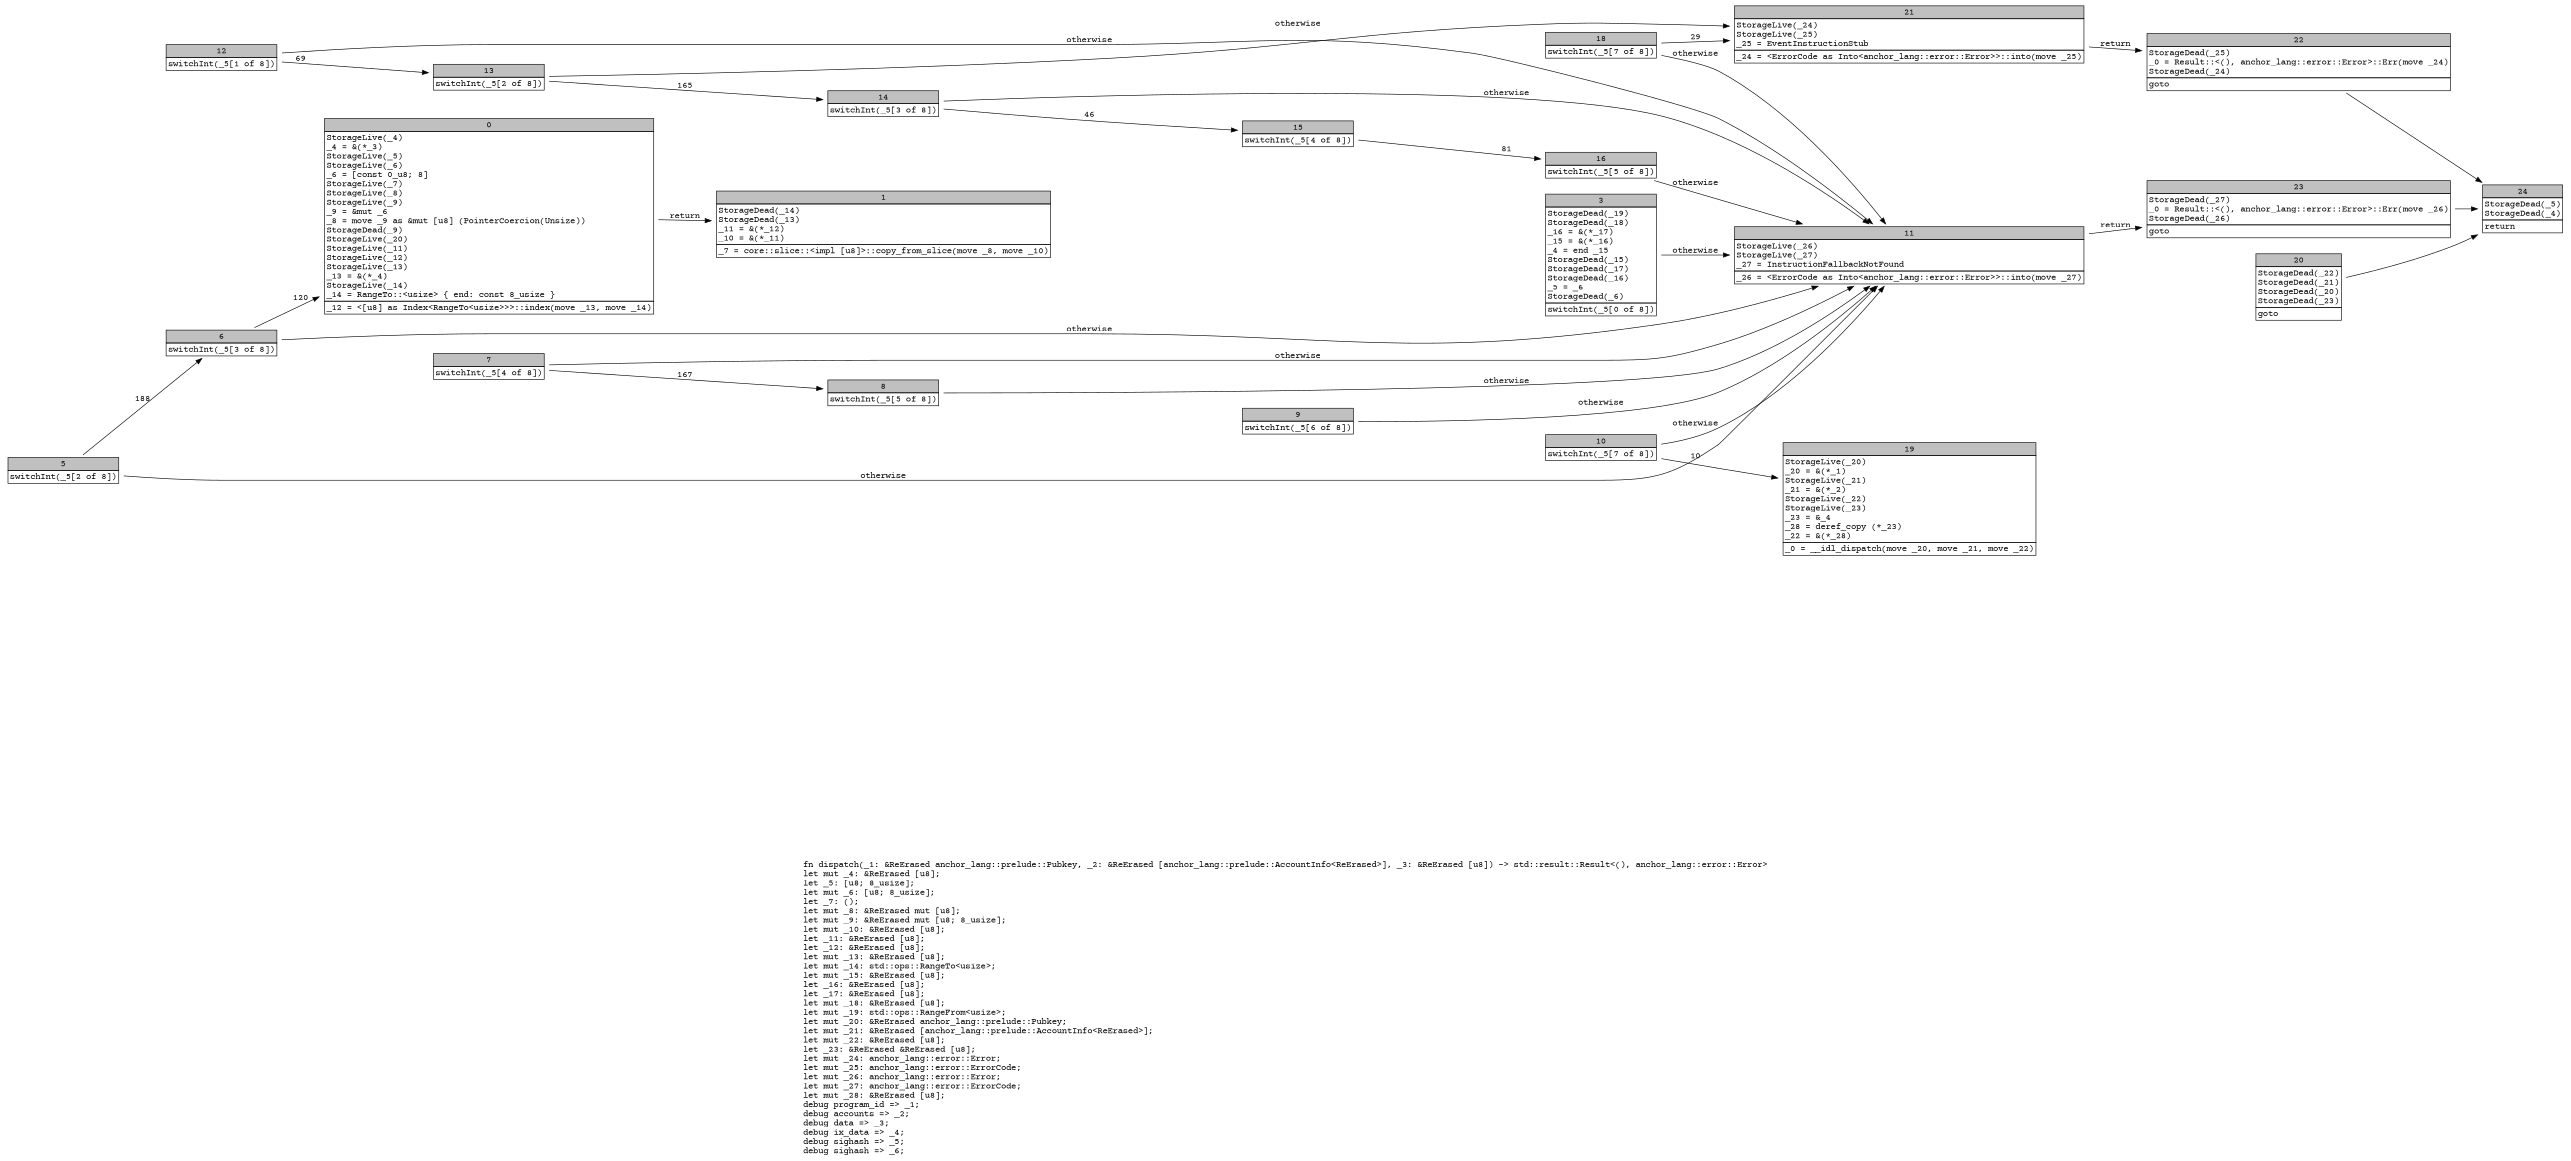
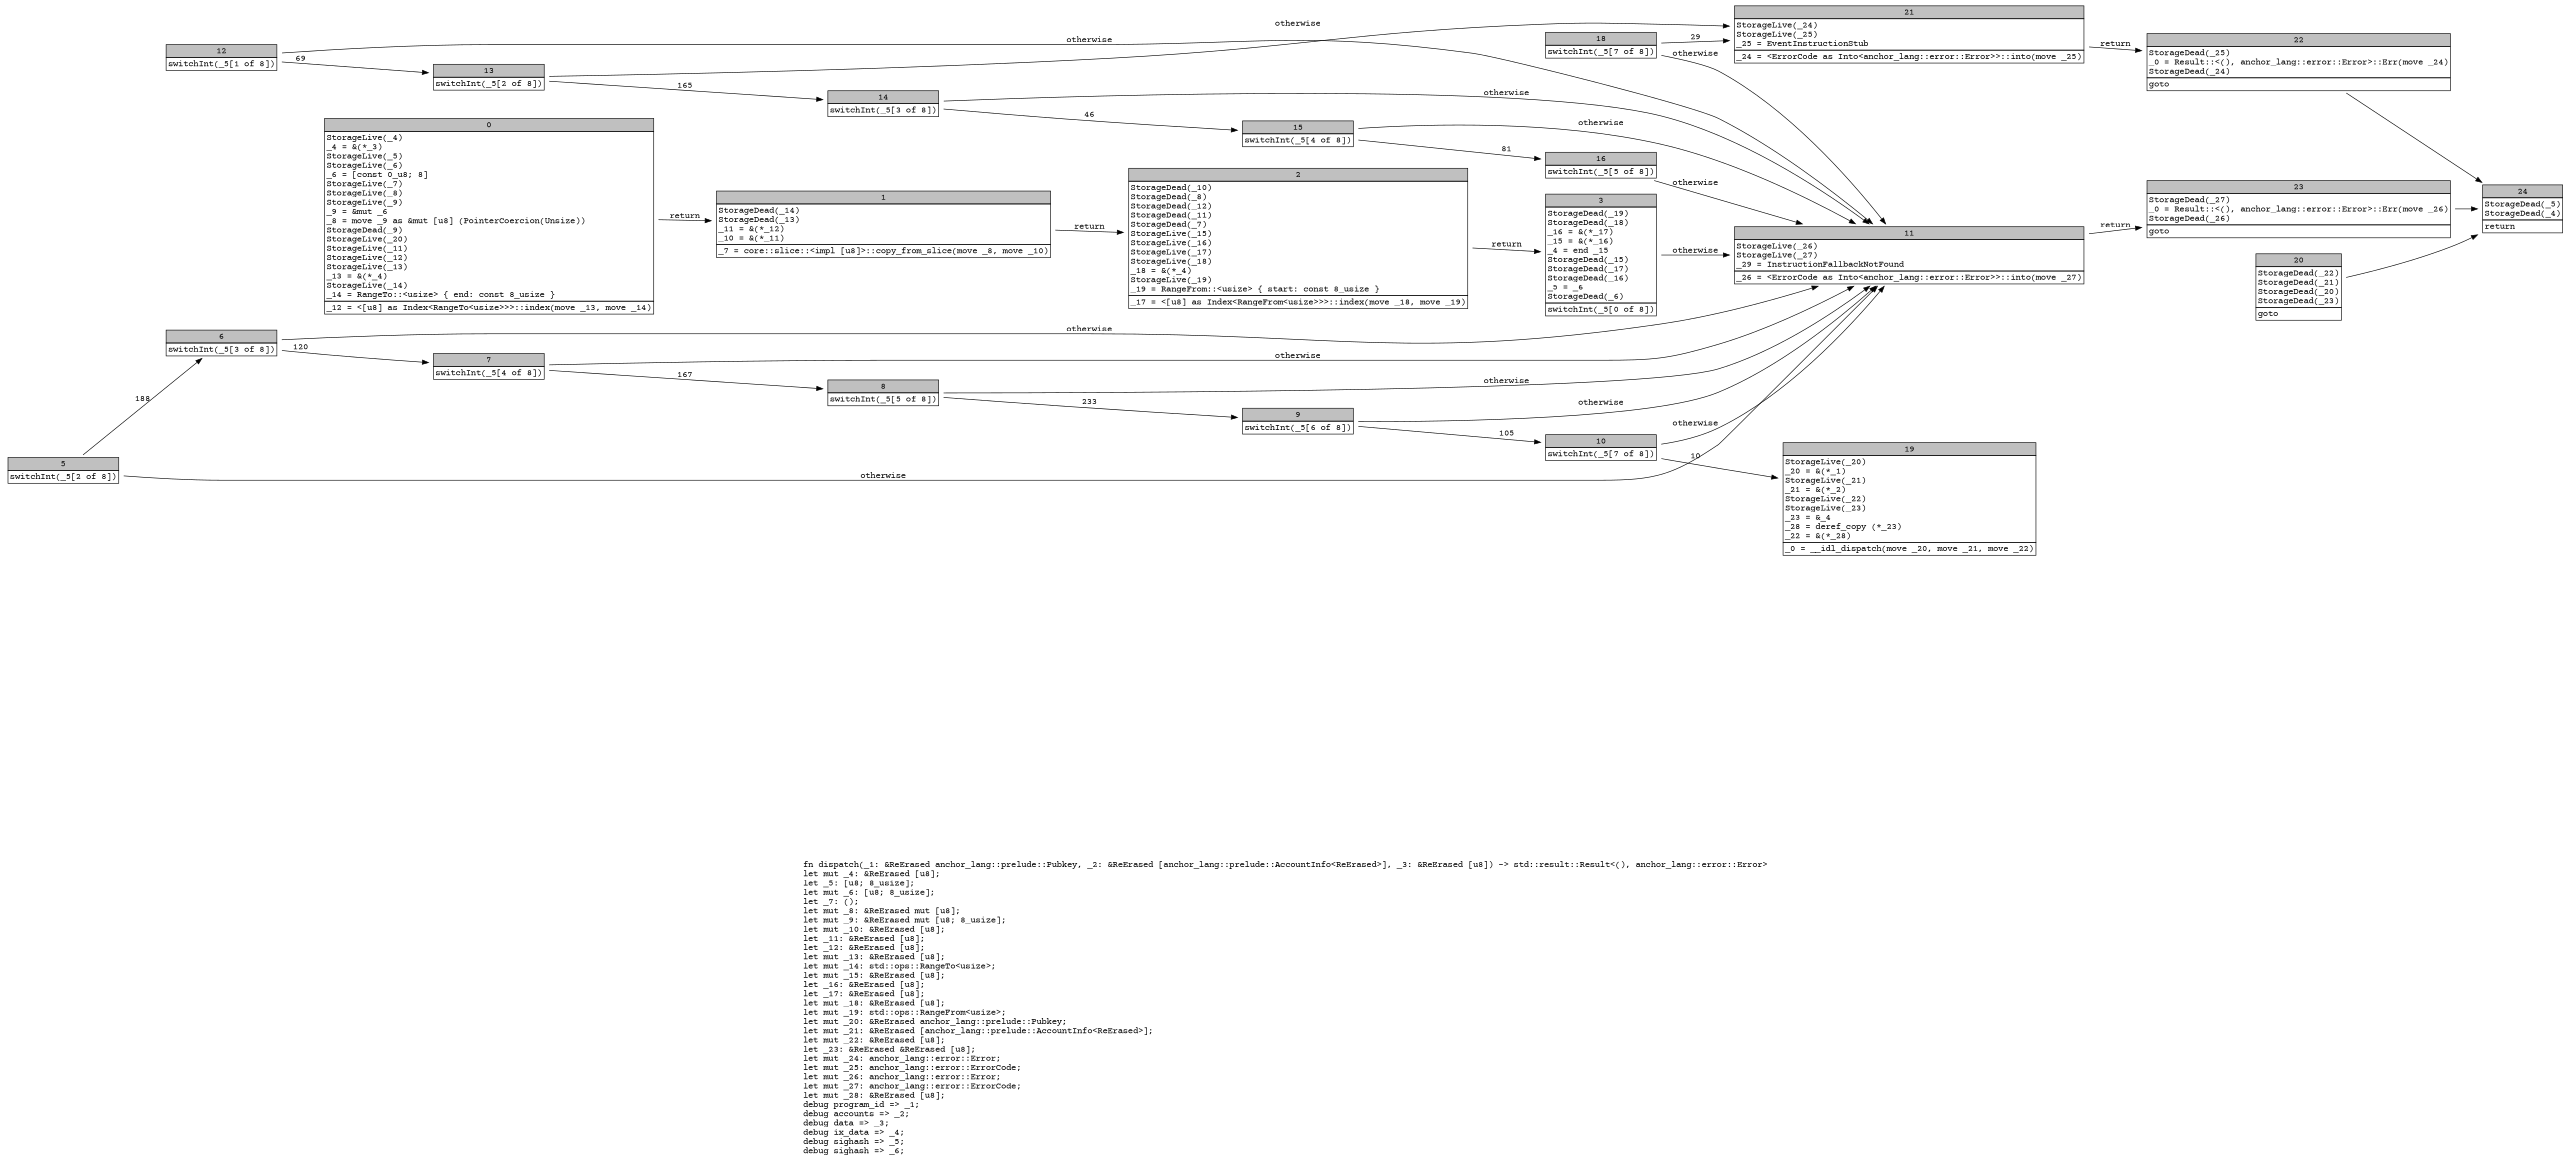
none -> (1612, 135)
none -> (1298, 238)
(1820, 264) -> (1820, 264)
(284, 314) -> (352, 357)
none -> (1087, 408)
none -> (1446, 434)
